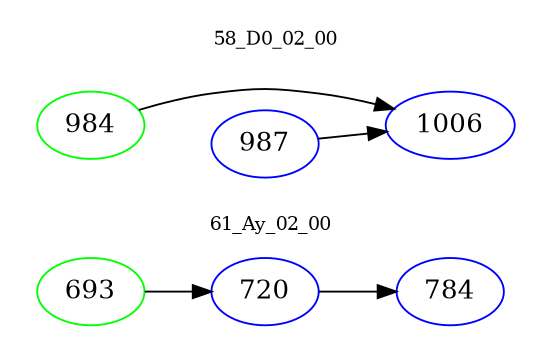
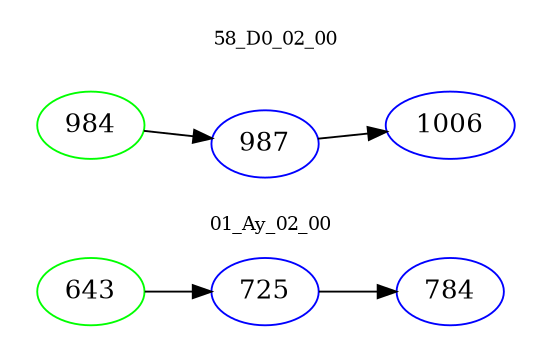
(257, 89) -> (169, 134)
(271, 225) -> (271, 225)
(91, 292) -> (91, 292)
(265, 292) -> (265, 292)
